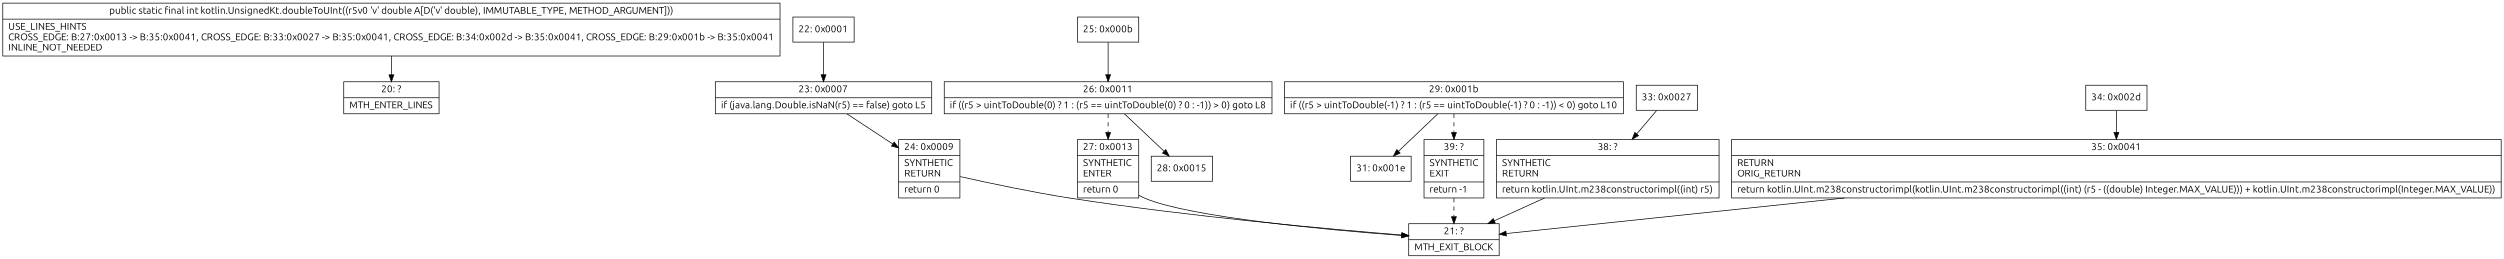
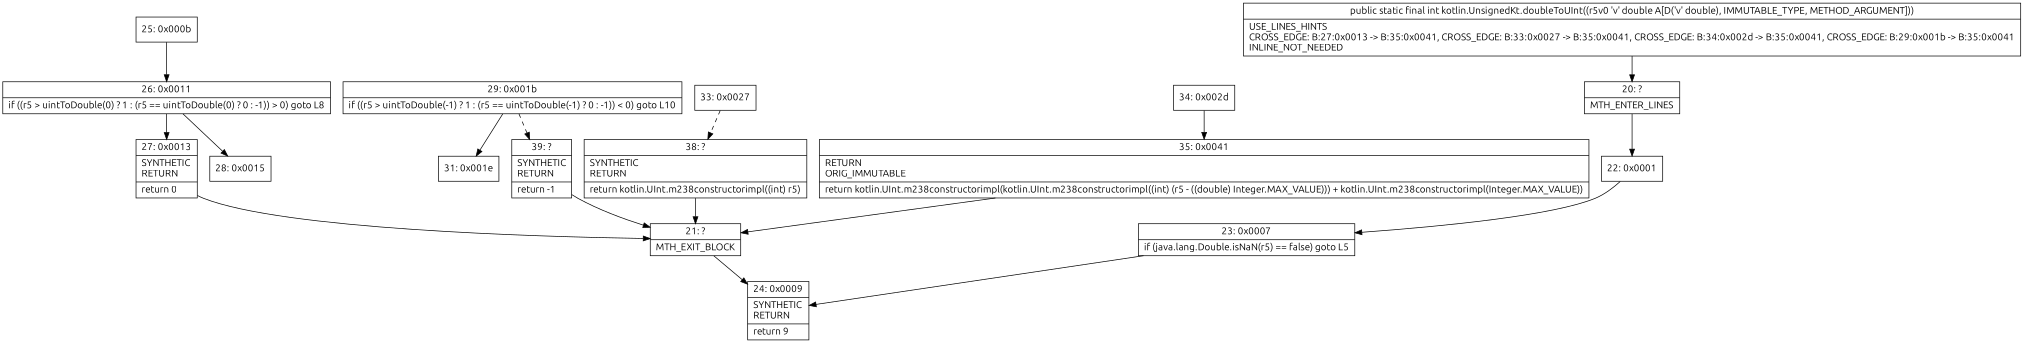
(1647, 122) -> (715, 122)
(1108, 123) -> (167, 123)
none -> (1632, 131)
(1098, 174) -> (160, 174)
(1439, 174) -> (536, 174)
(1769, 174) -> (866, 174)
(922, 190) -> (771, 332)
(1454, 207) -> (607, 212)
(1180, 213) -> (728, 268)
